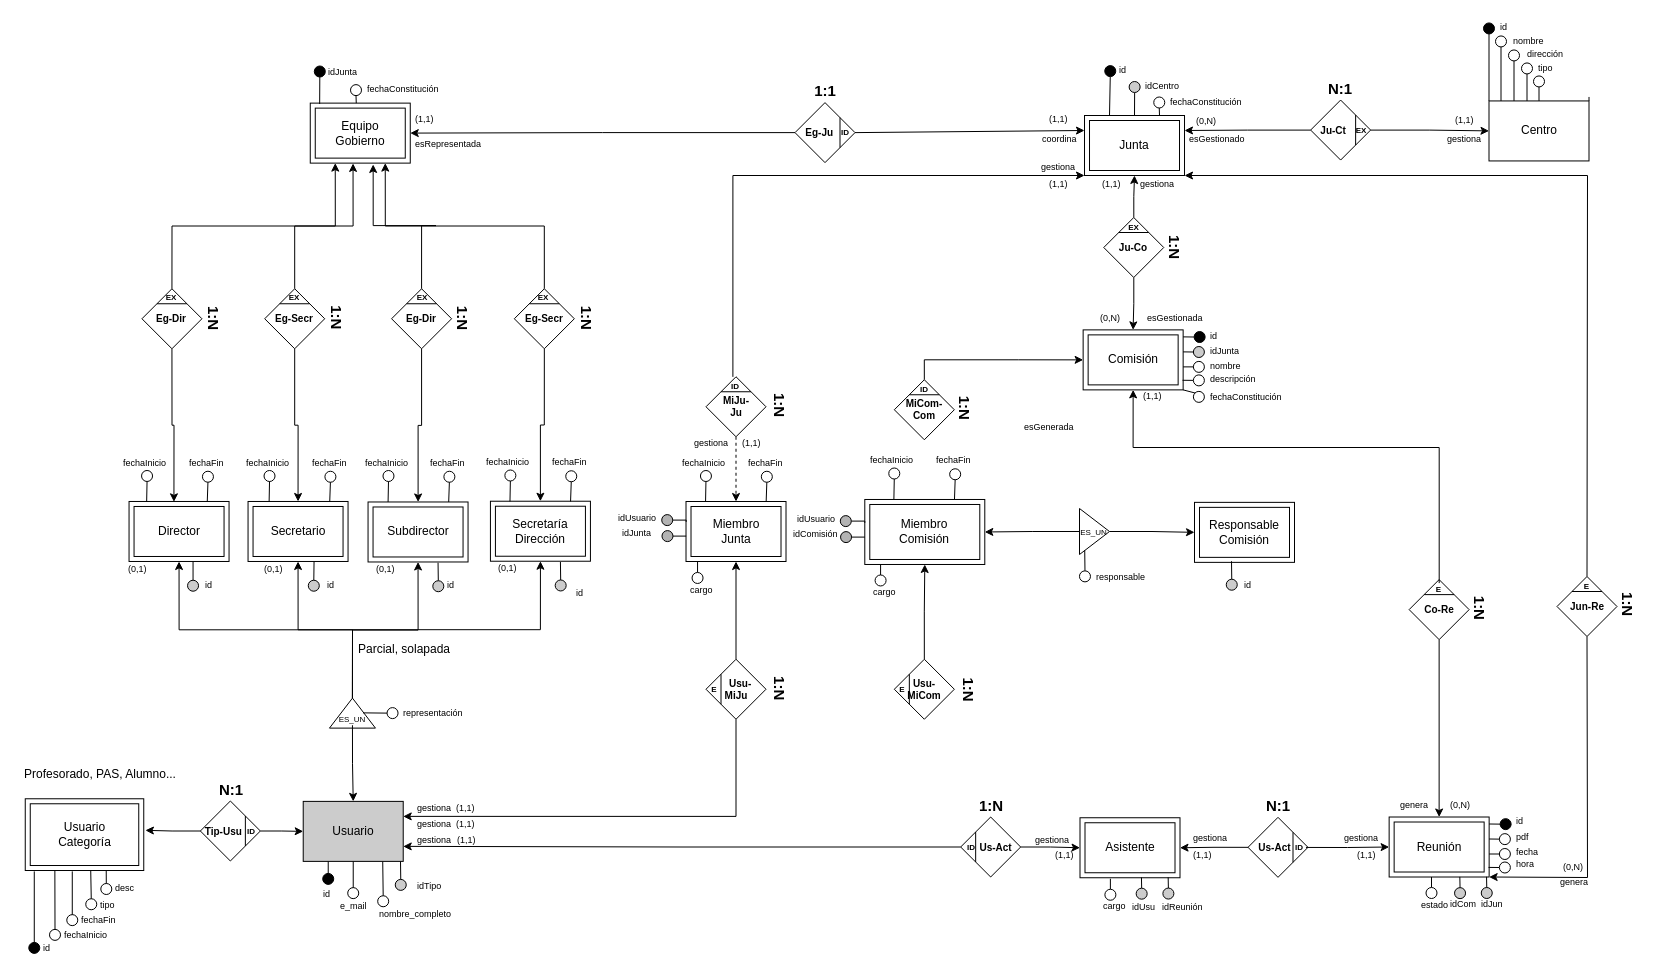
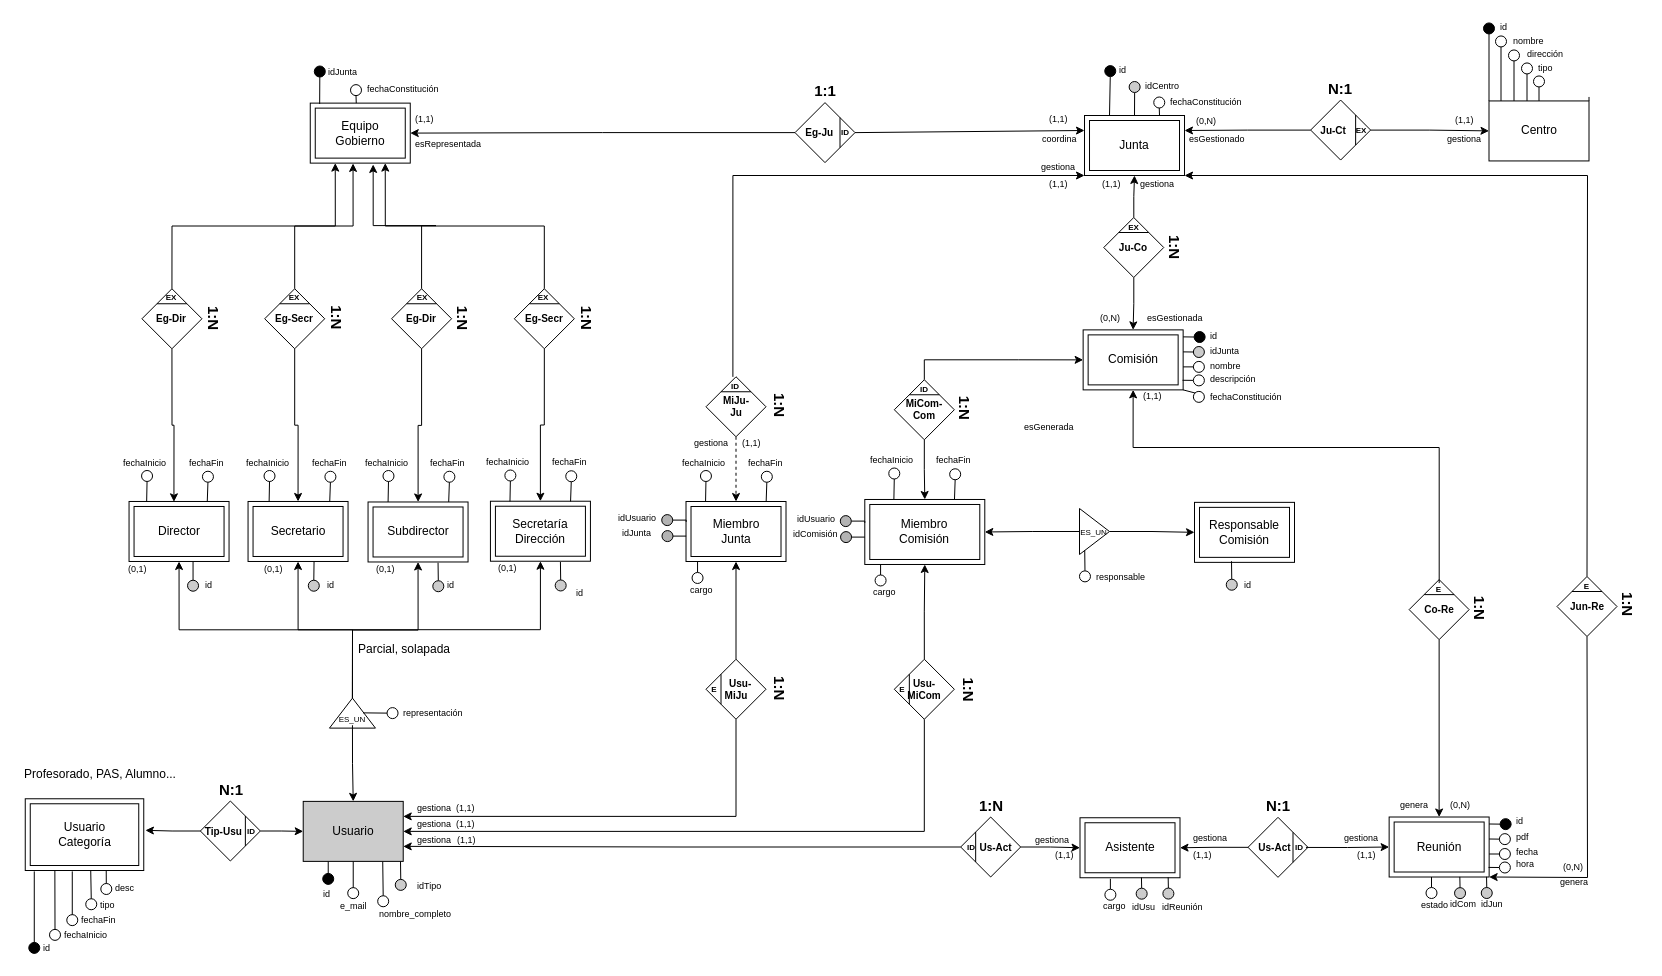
none -> (924, 467)
none -> (723, 831)
